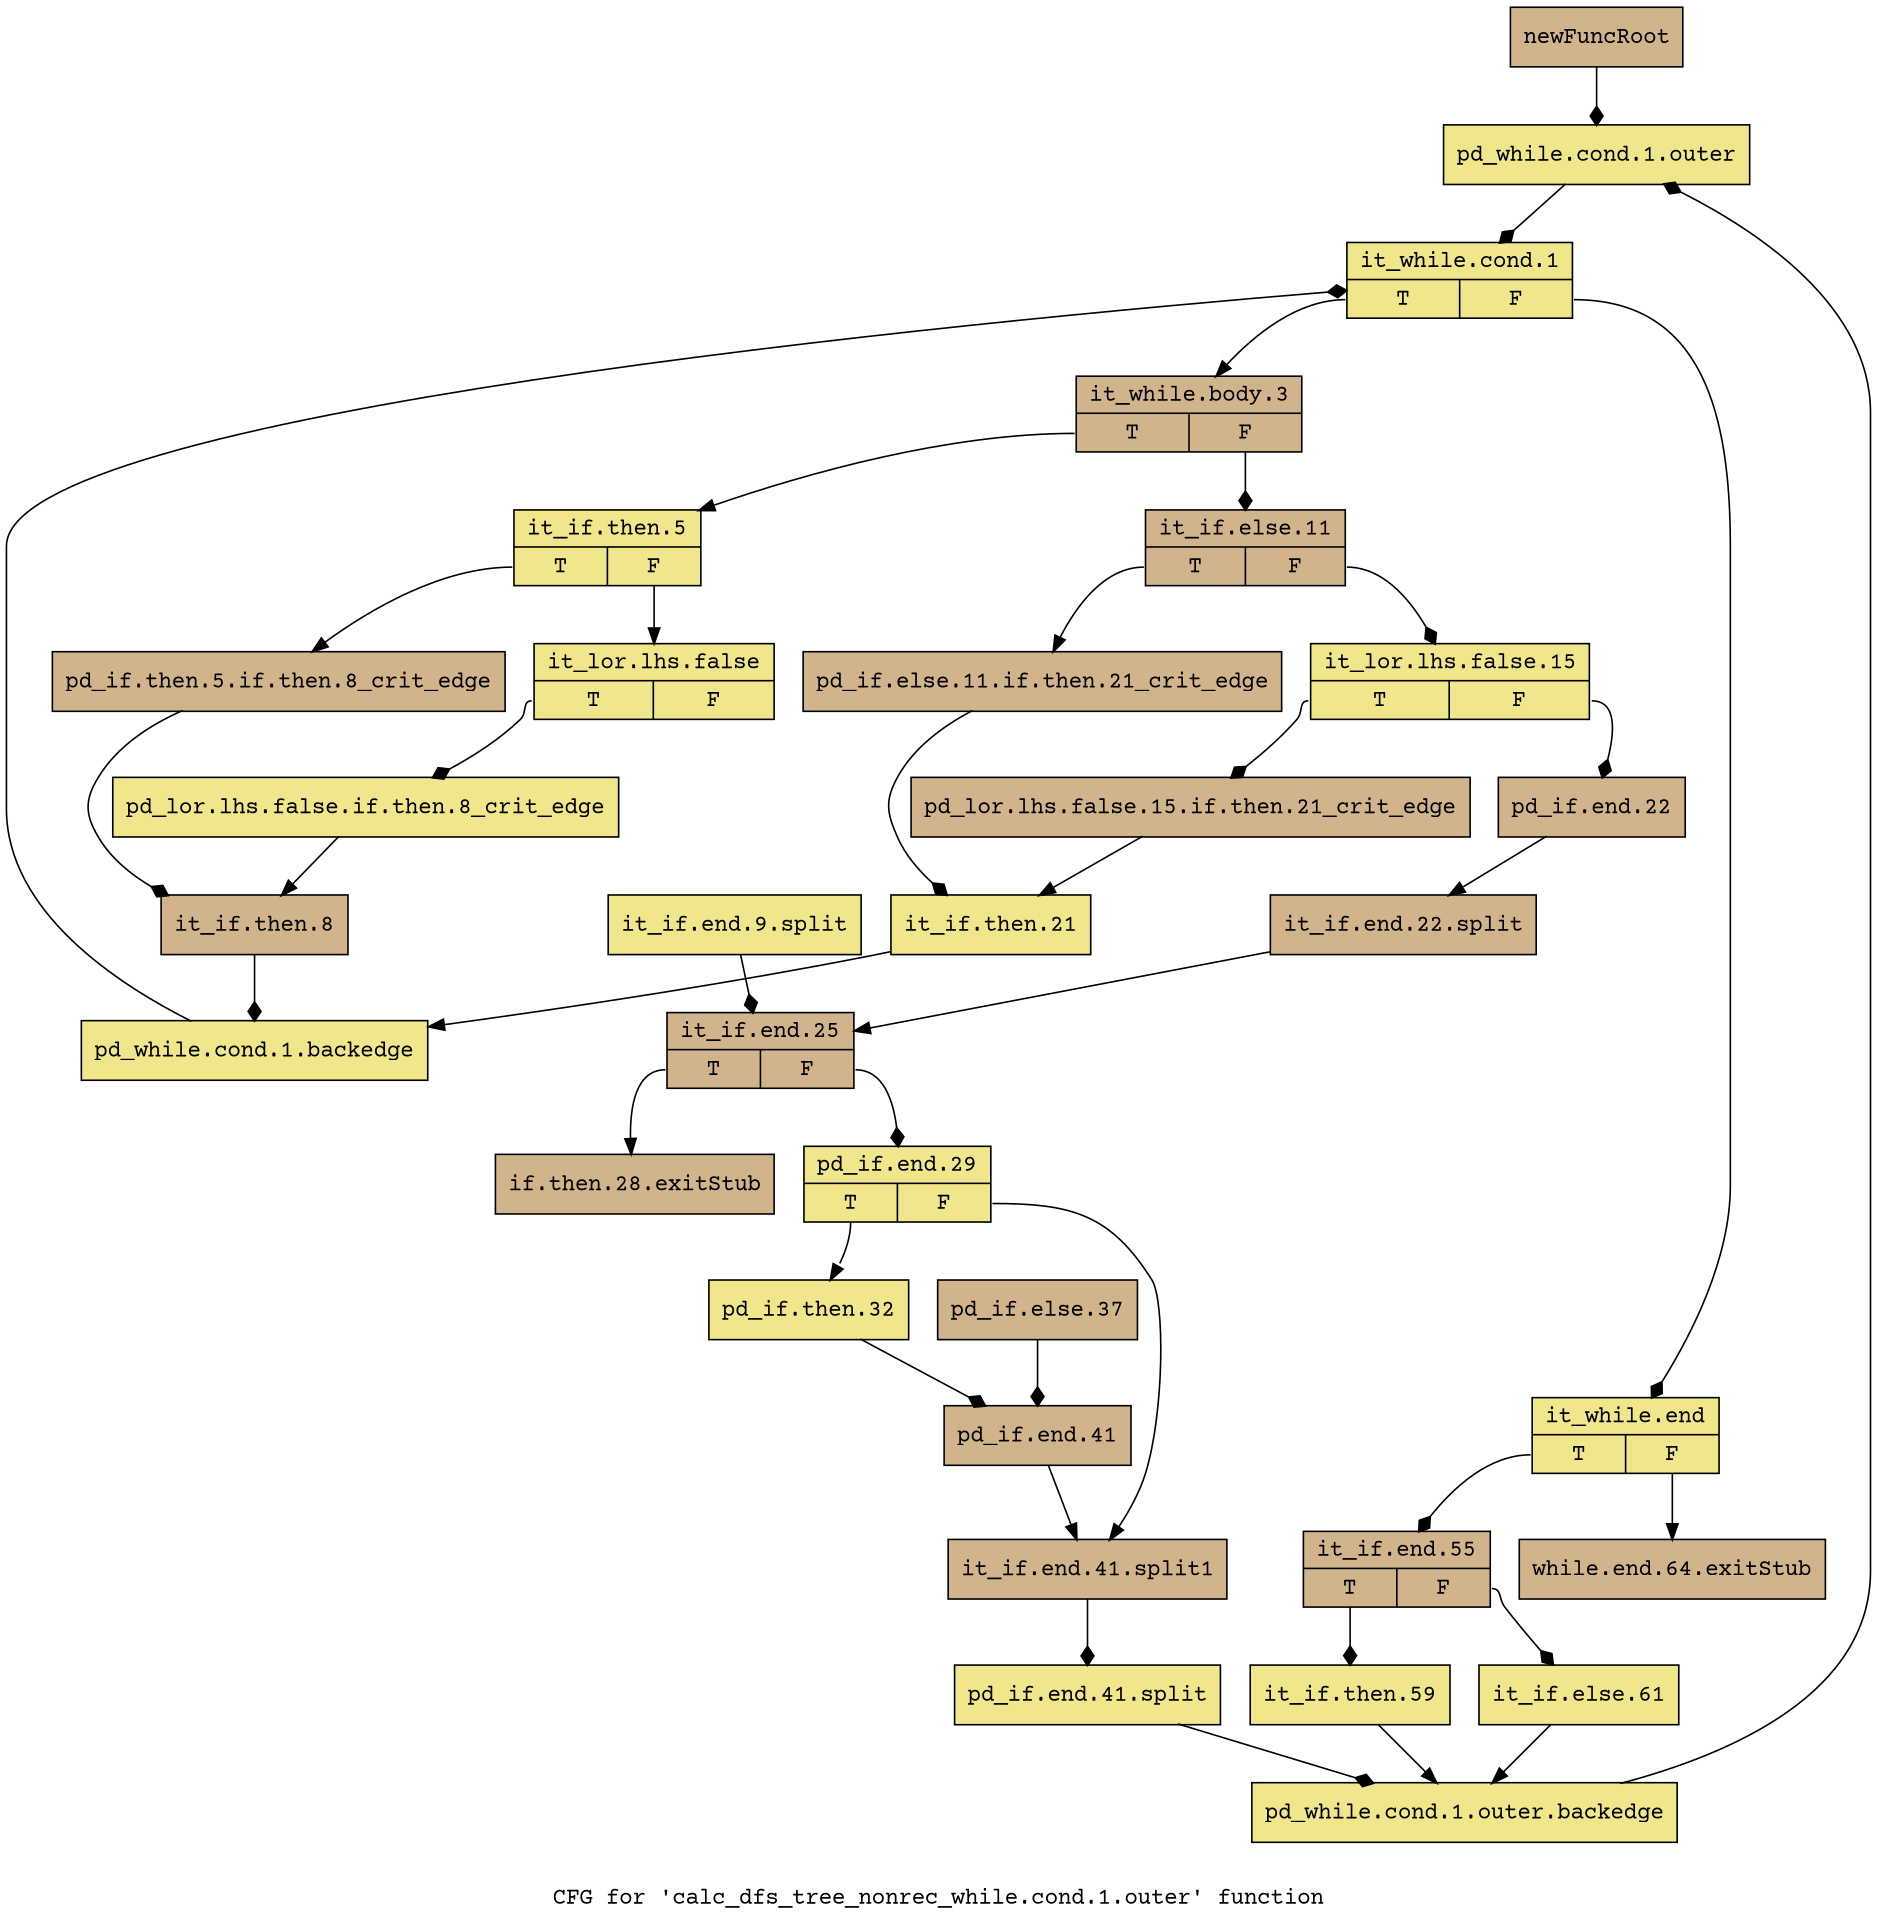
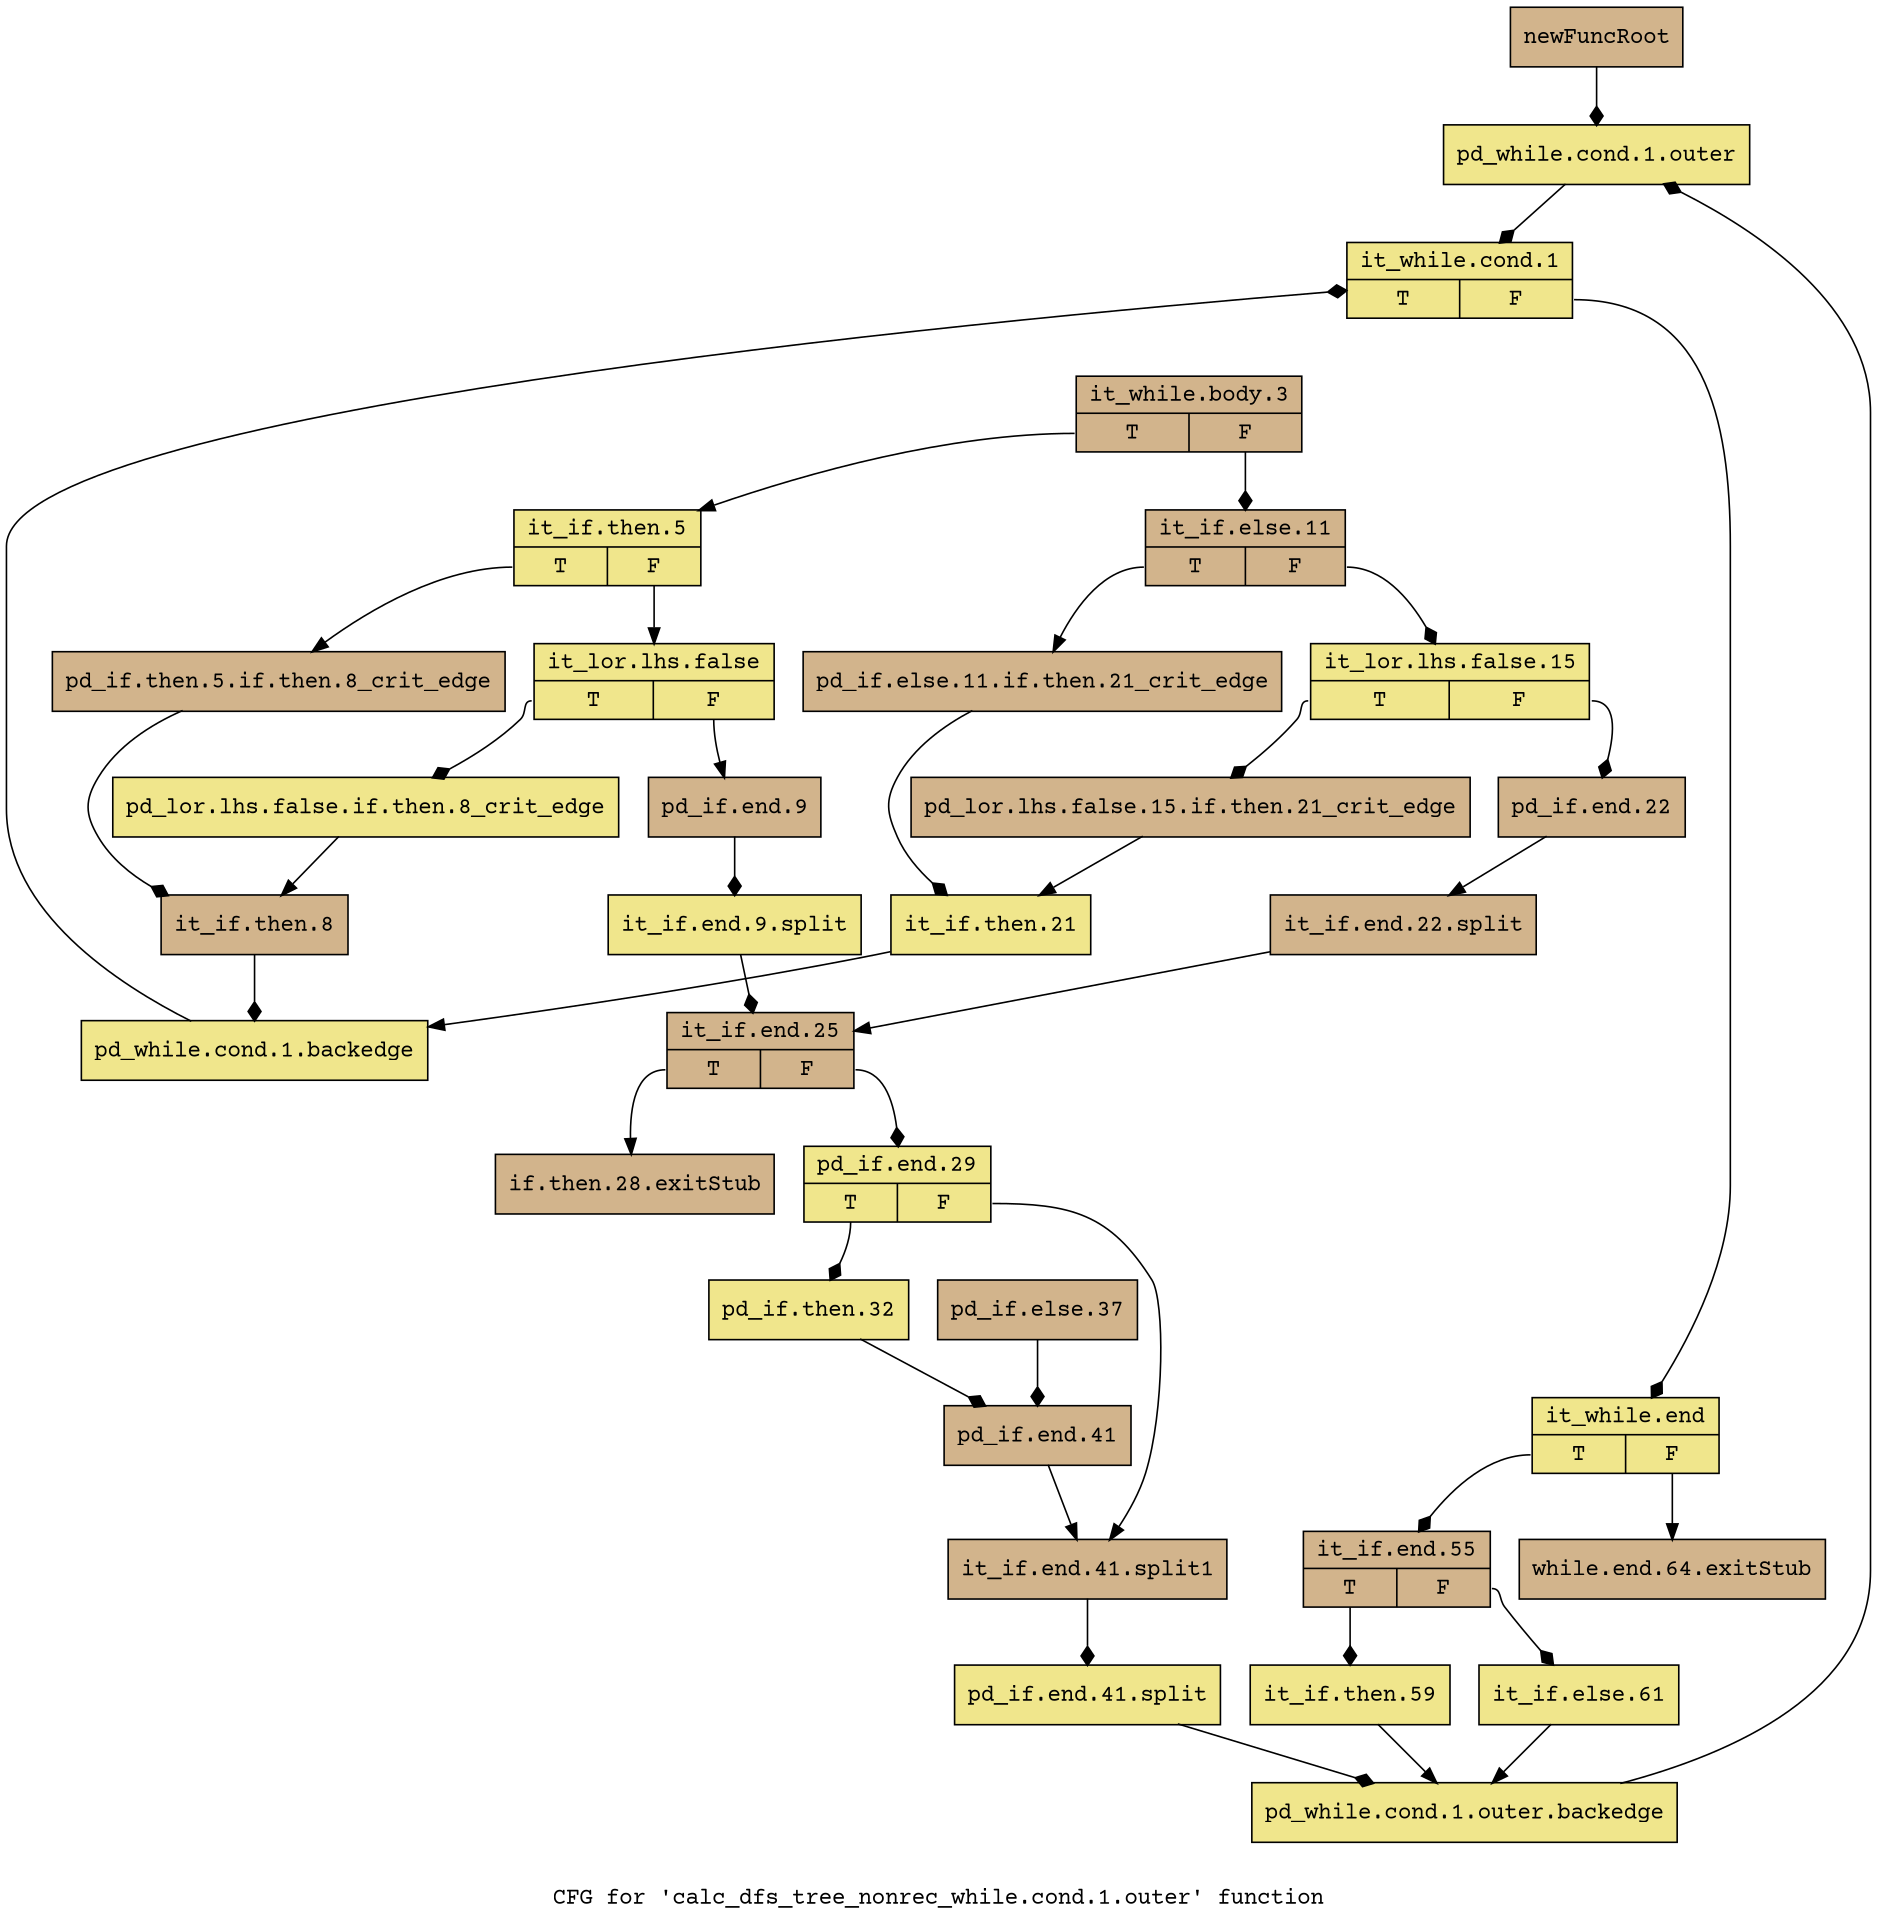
(1280, 320) -> none
none -> (735, 807)
(848, 1243) -> (848, 1243)
